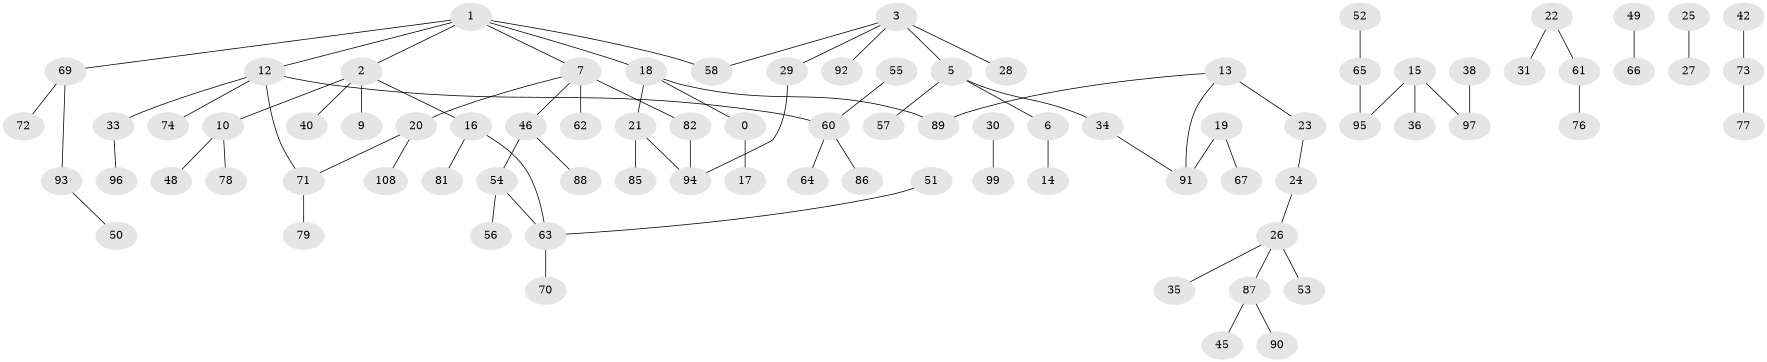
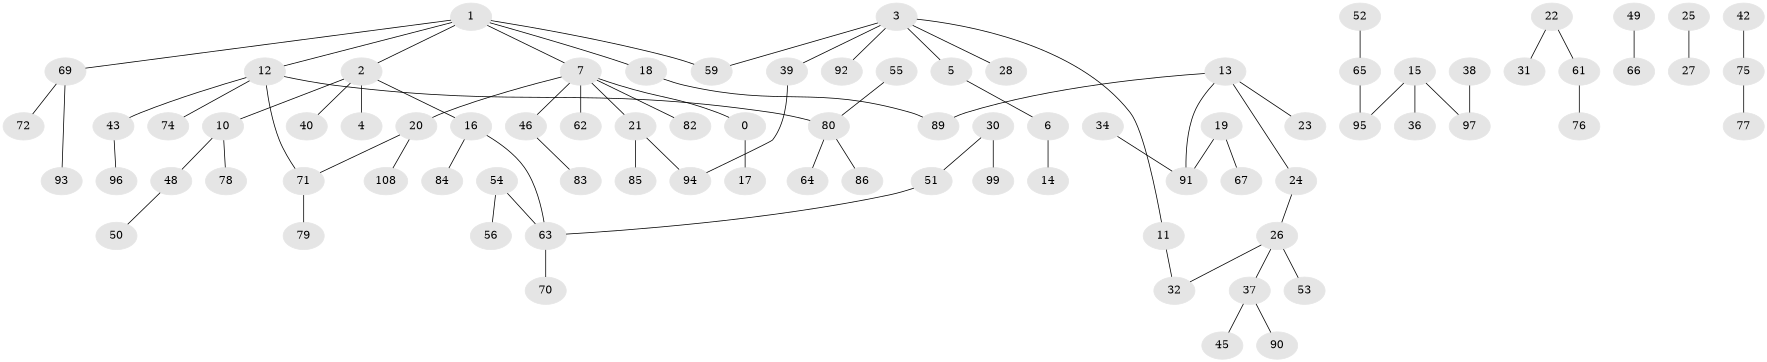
(712, 72) -> (712, 72)
(787, 72) -> (787, 72)
(1744, 72) -> (1744, 72)
(642, 95) -> (613, 104)
(696, 99) -> (657, 96)
(1036, 101) -> none
(113, 126) -> (113, 126)
(362, 126) -> (362, 126)
(829, 126) -> (829, 126)
(884, 126) -> none
(690, 154) -> none
none -> (962, 154)
(1301, 154) -> (1261, 126)
(509, 158) -> none
(442, 181) -> (442, 181)
(581, 181) -> (581, 181)
(89, 208) -> (144, 208)
none -> (1164, 236)
(1174, 291) -> (1174, 291)
(1250, 291) -> (1250, 291)
